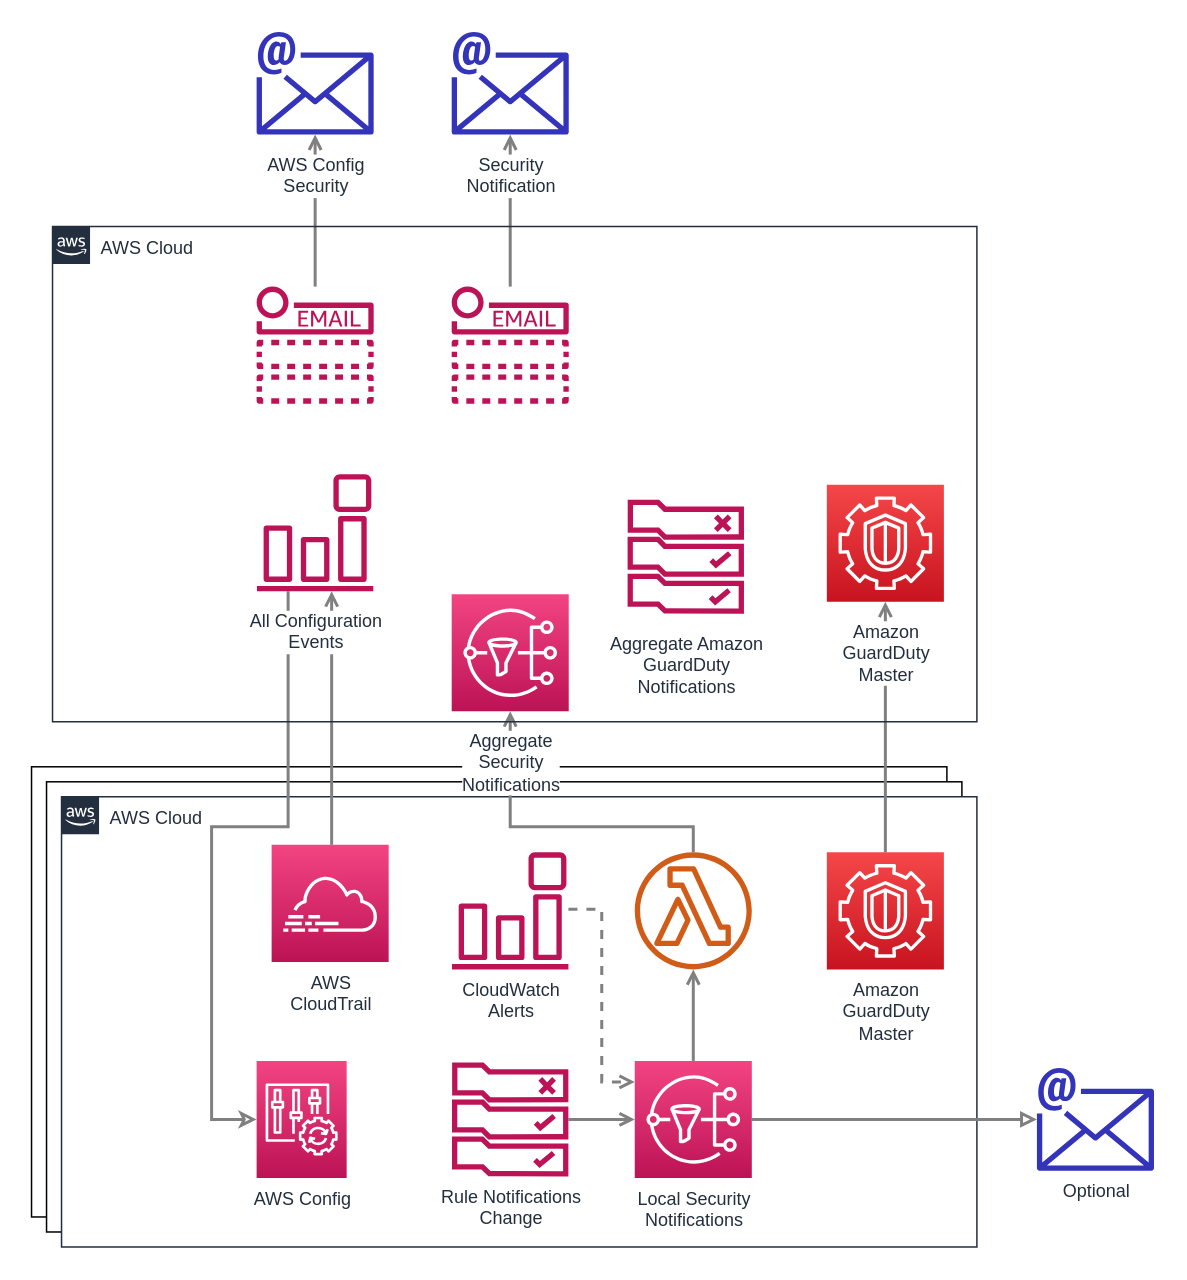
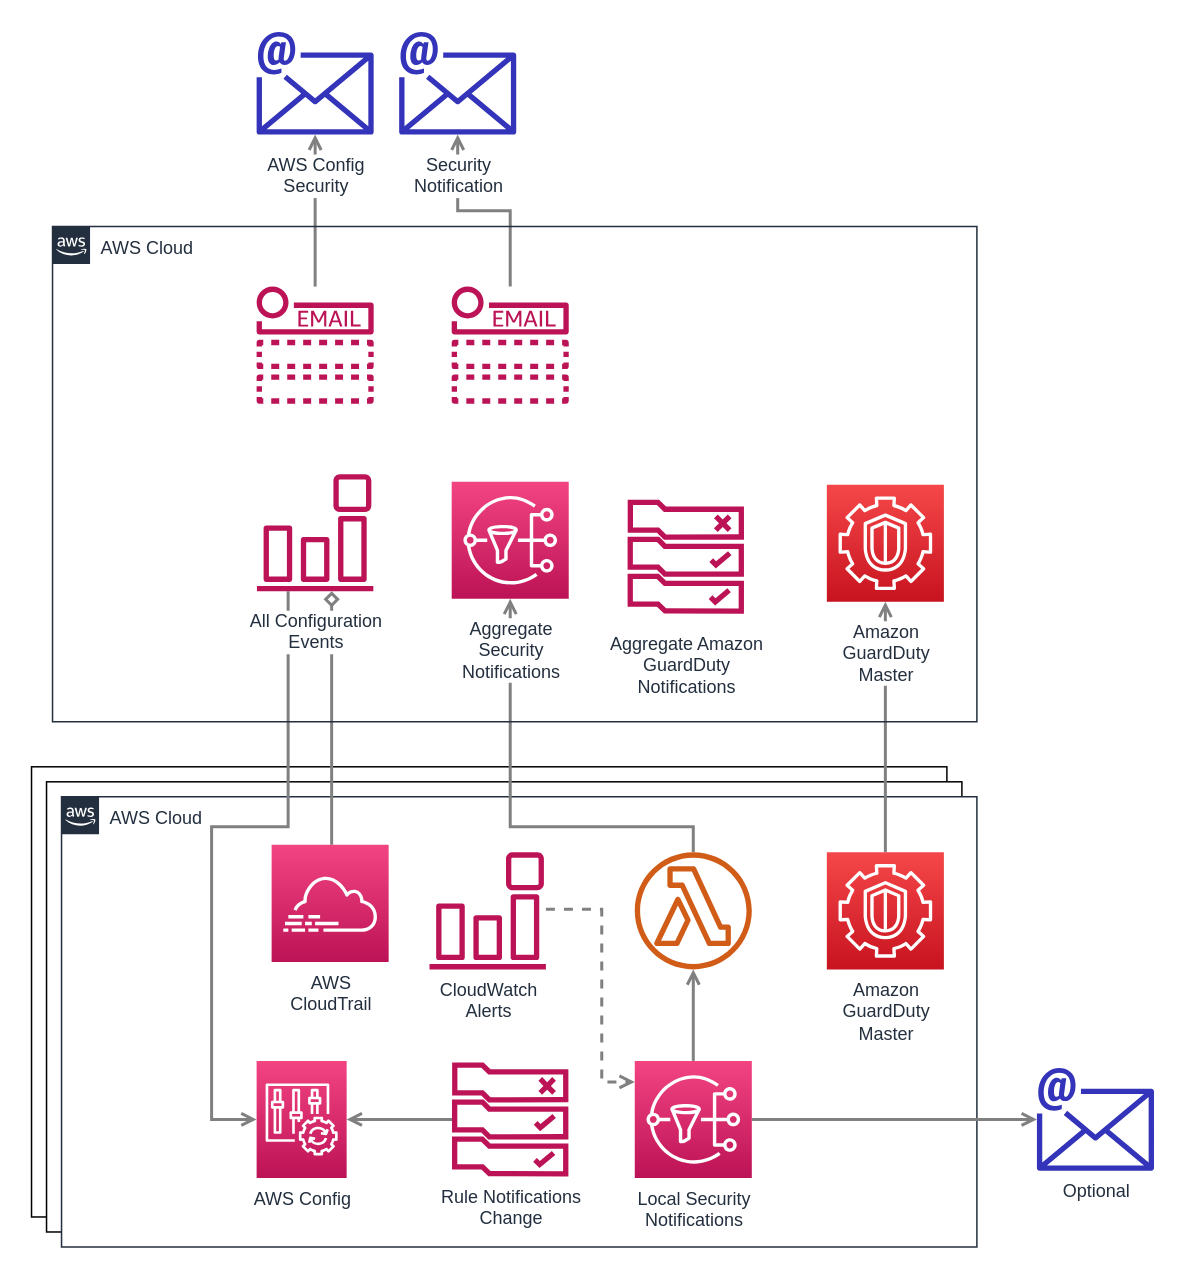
(510, 83) -> (458, 83)
(332, 603) -> (332, 606)
(510, 653) -> (510, 540)
(510, 911) -> (488, 911)
(242, 1119) -> (245, 1119)
(597, 1119) -> (403, 1119)
(1019, 1119) -> (1024, 1119)
